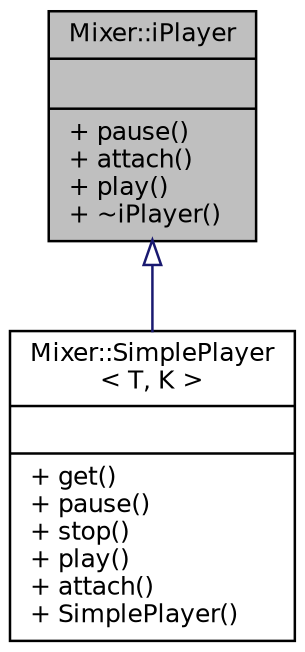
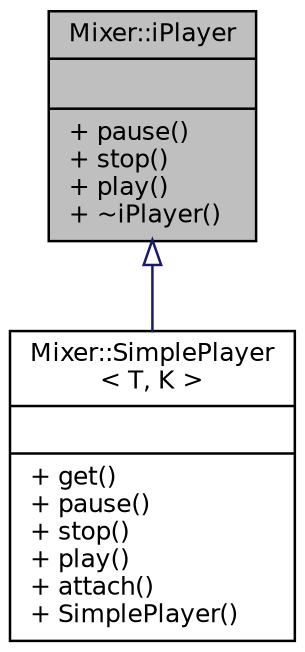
(131, 160) -> (119, 160)
